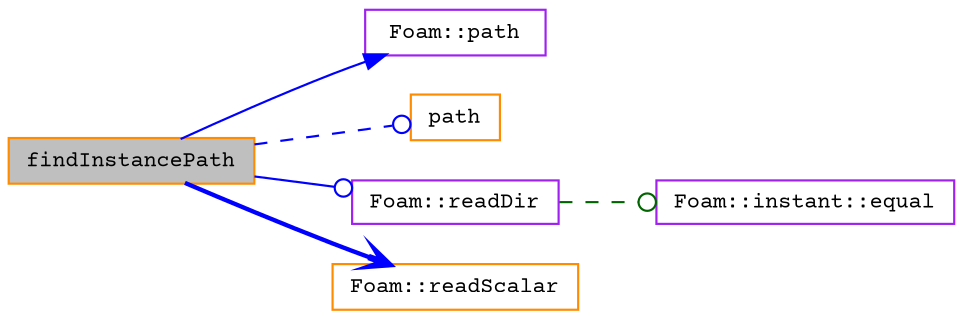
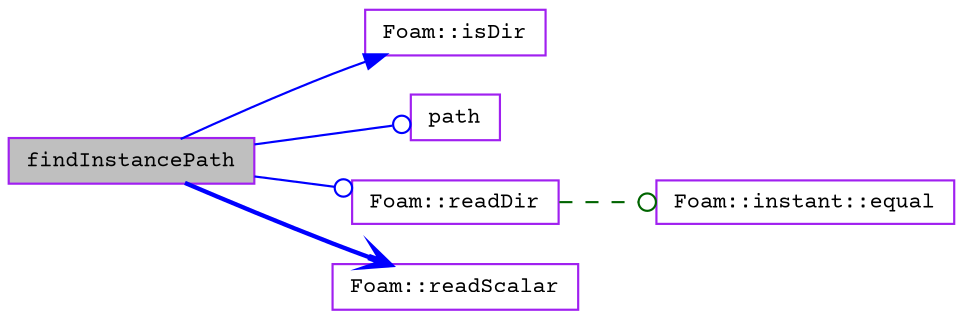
(455, 33) -> (455, 33)
(455, 117) -> (455, 117)
(323, 135) -> (323, 135)
(132, 161) -> (132, 161)
(455, 287) -> (455, 287)
